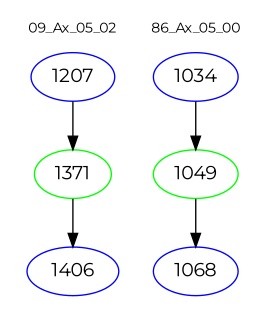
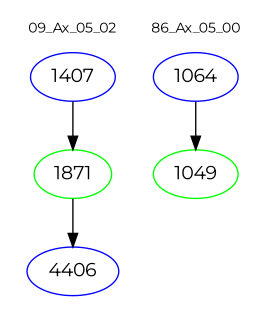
(73, 77) -> (73, 77)
(196, 77) -> (196, 77)
(73, 174) -> (73, 174)
(73, 271) -> (73, 271)
(196, 271) -> none
